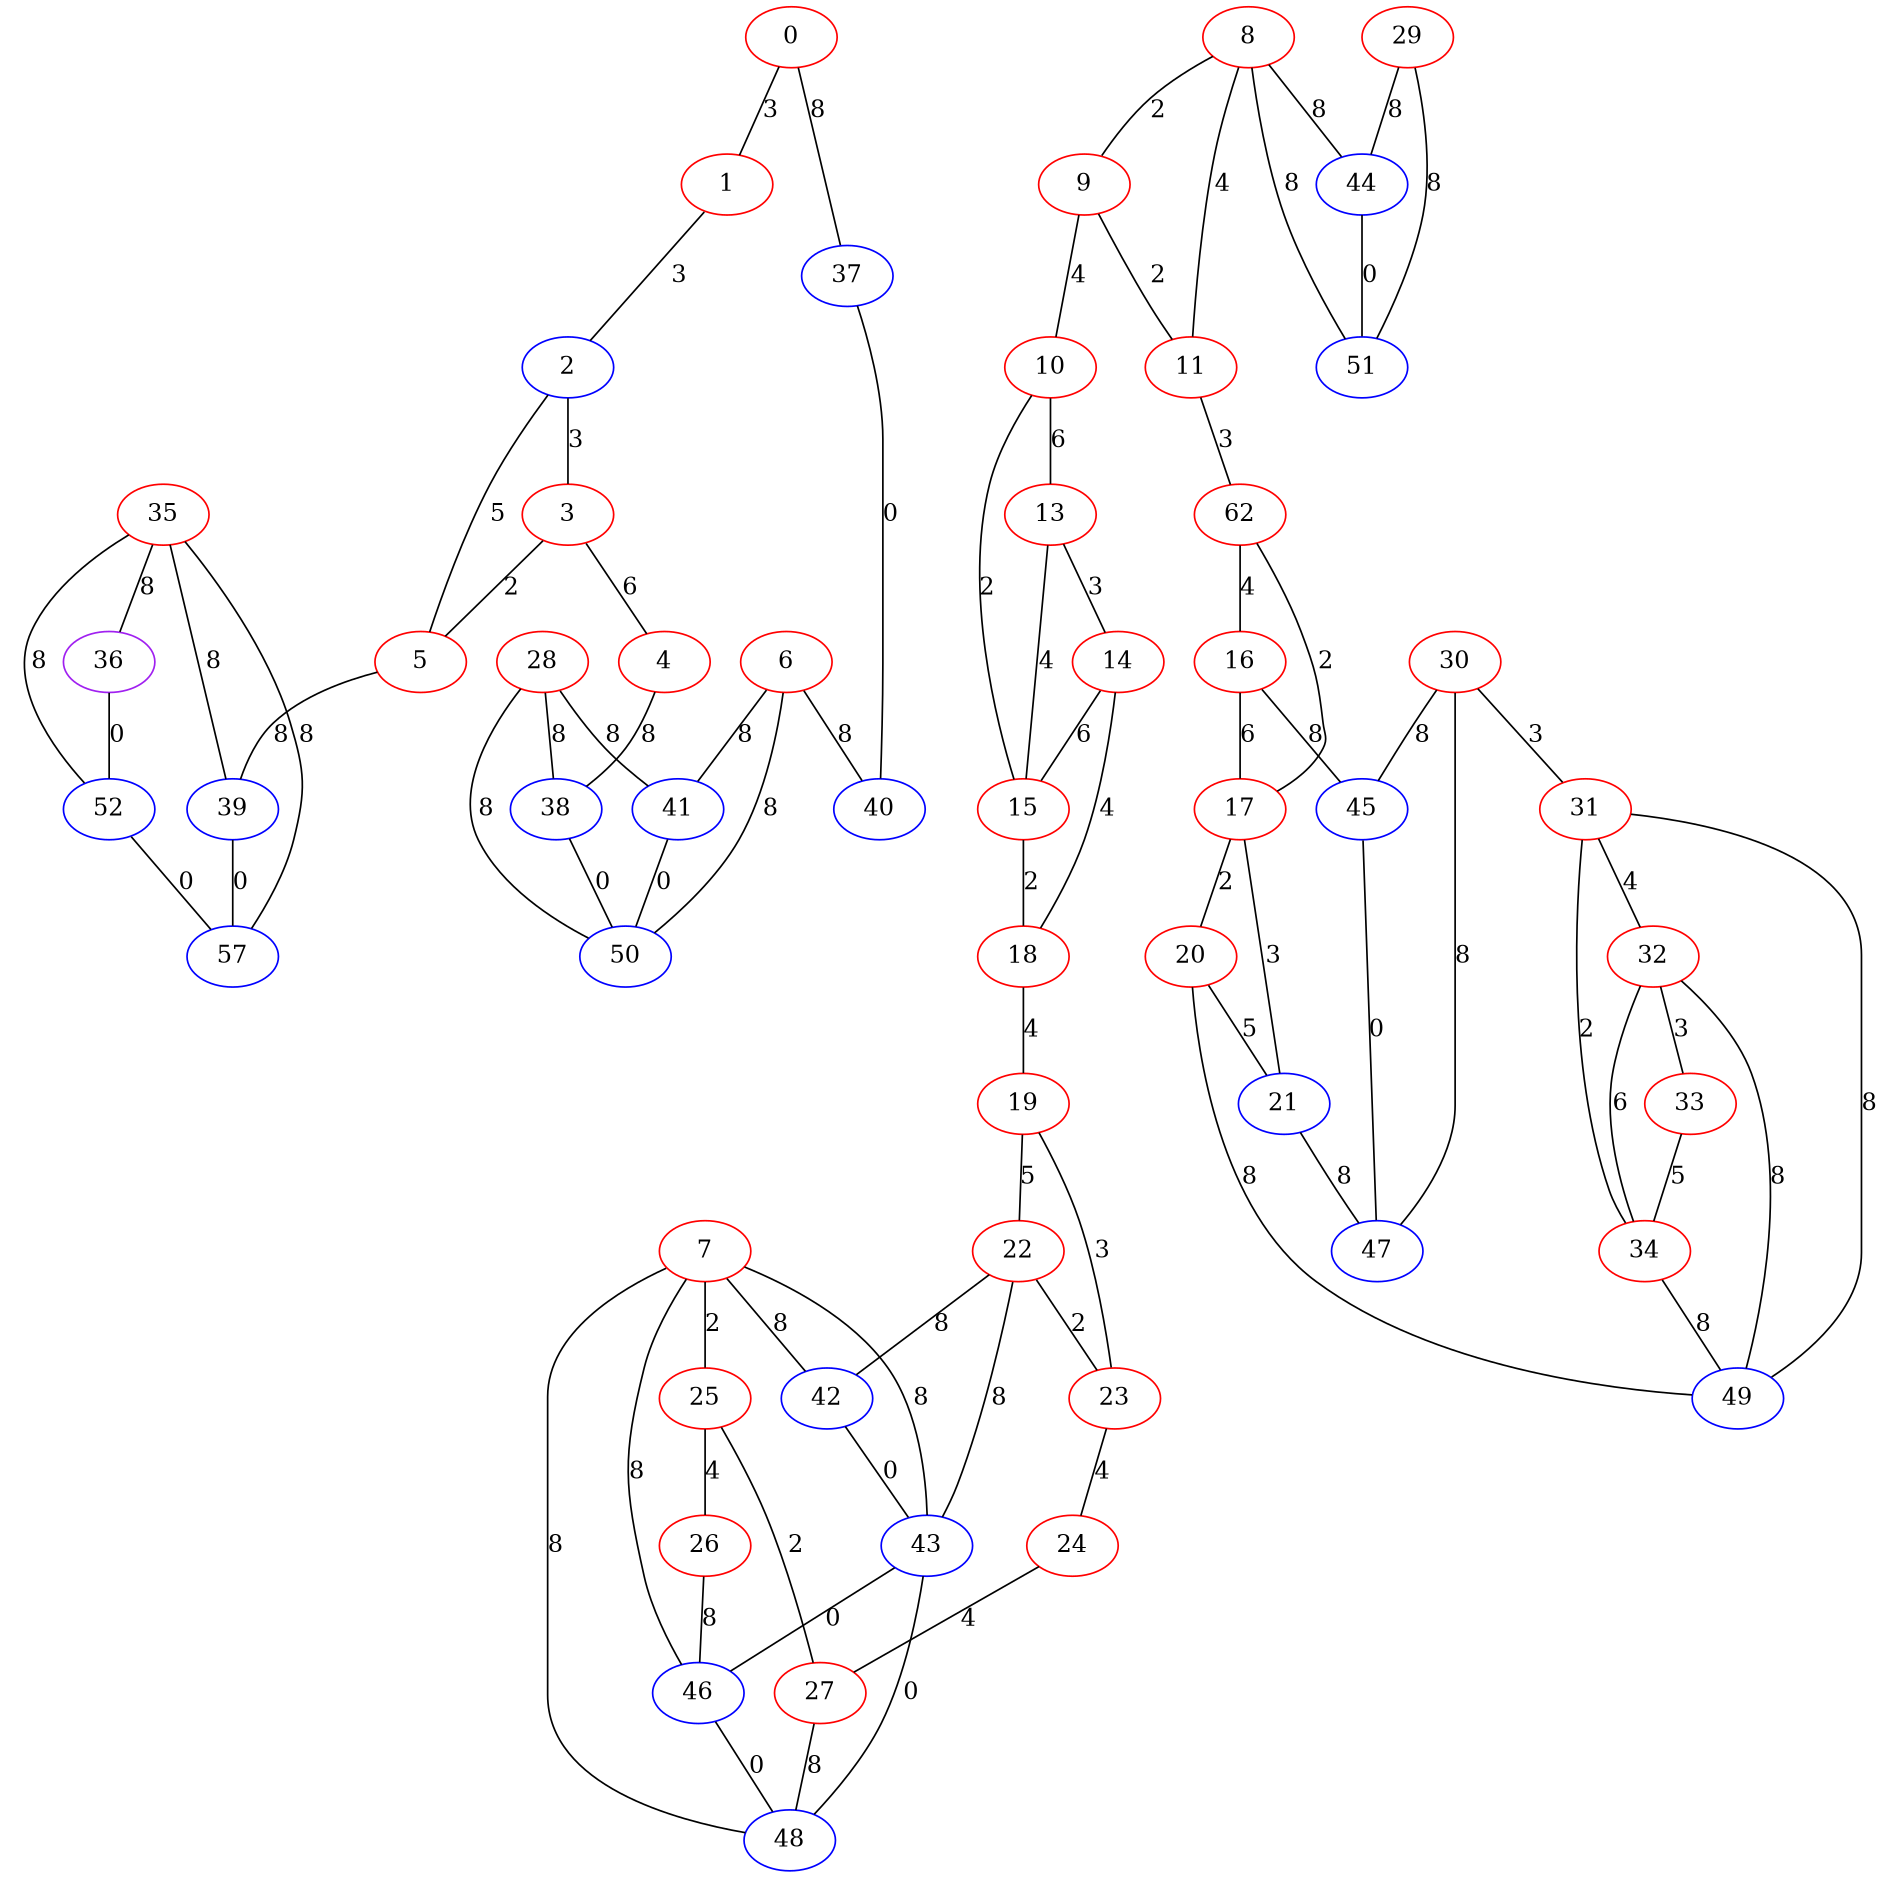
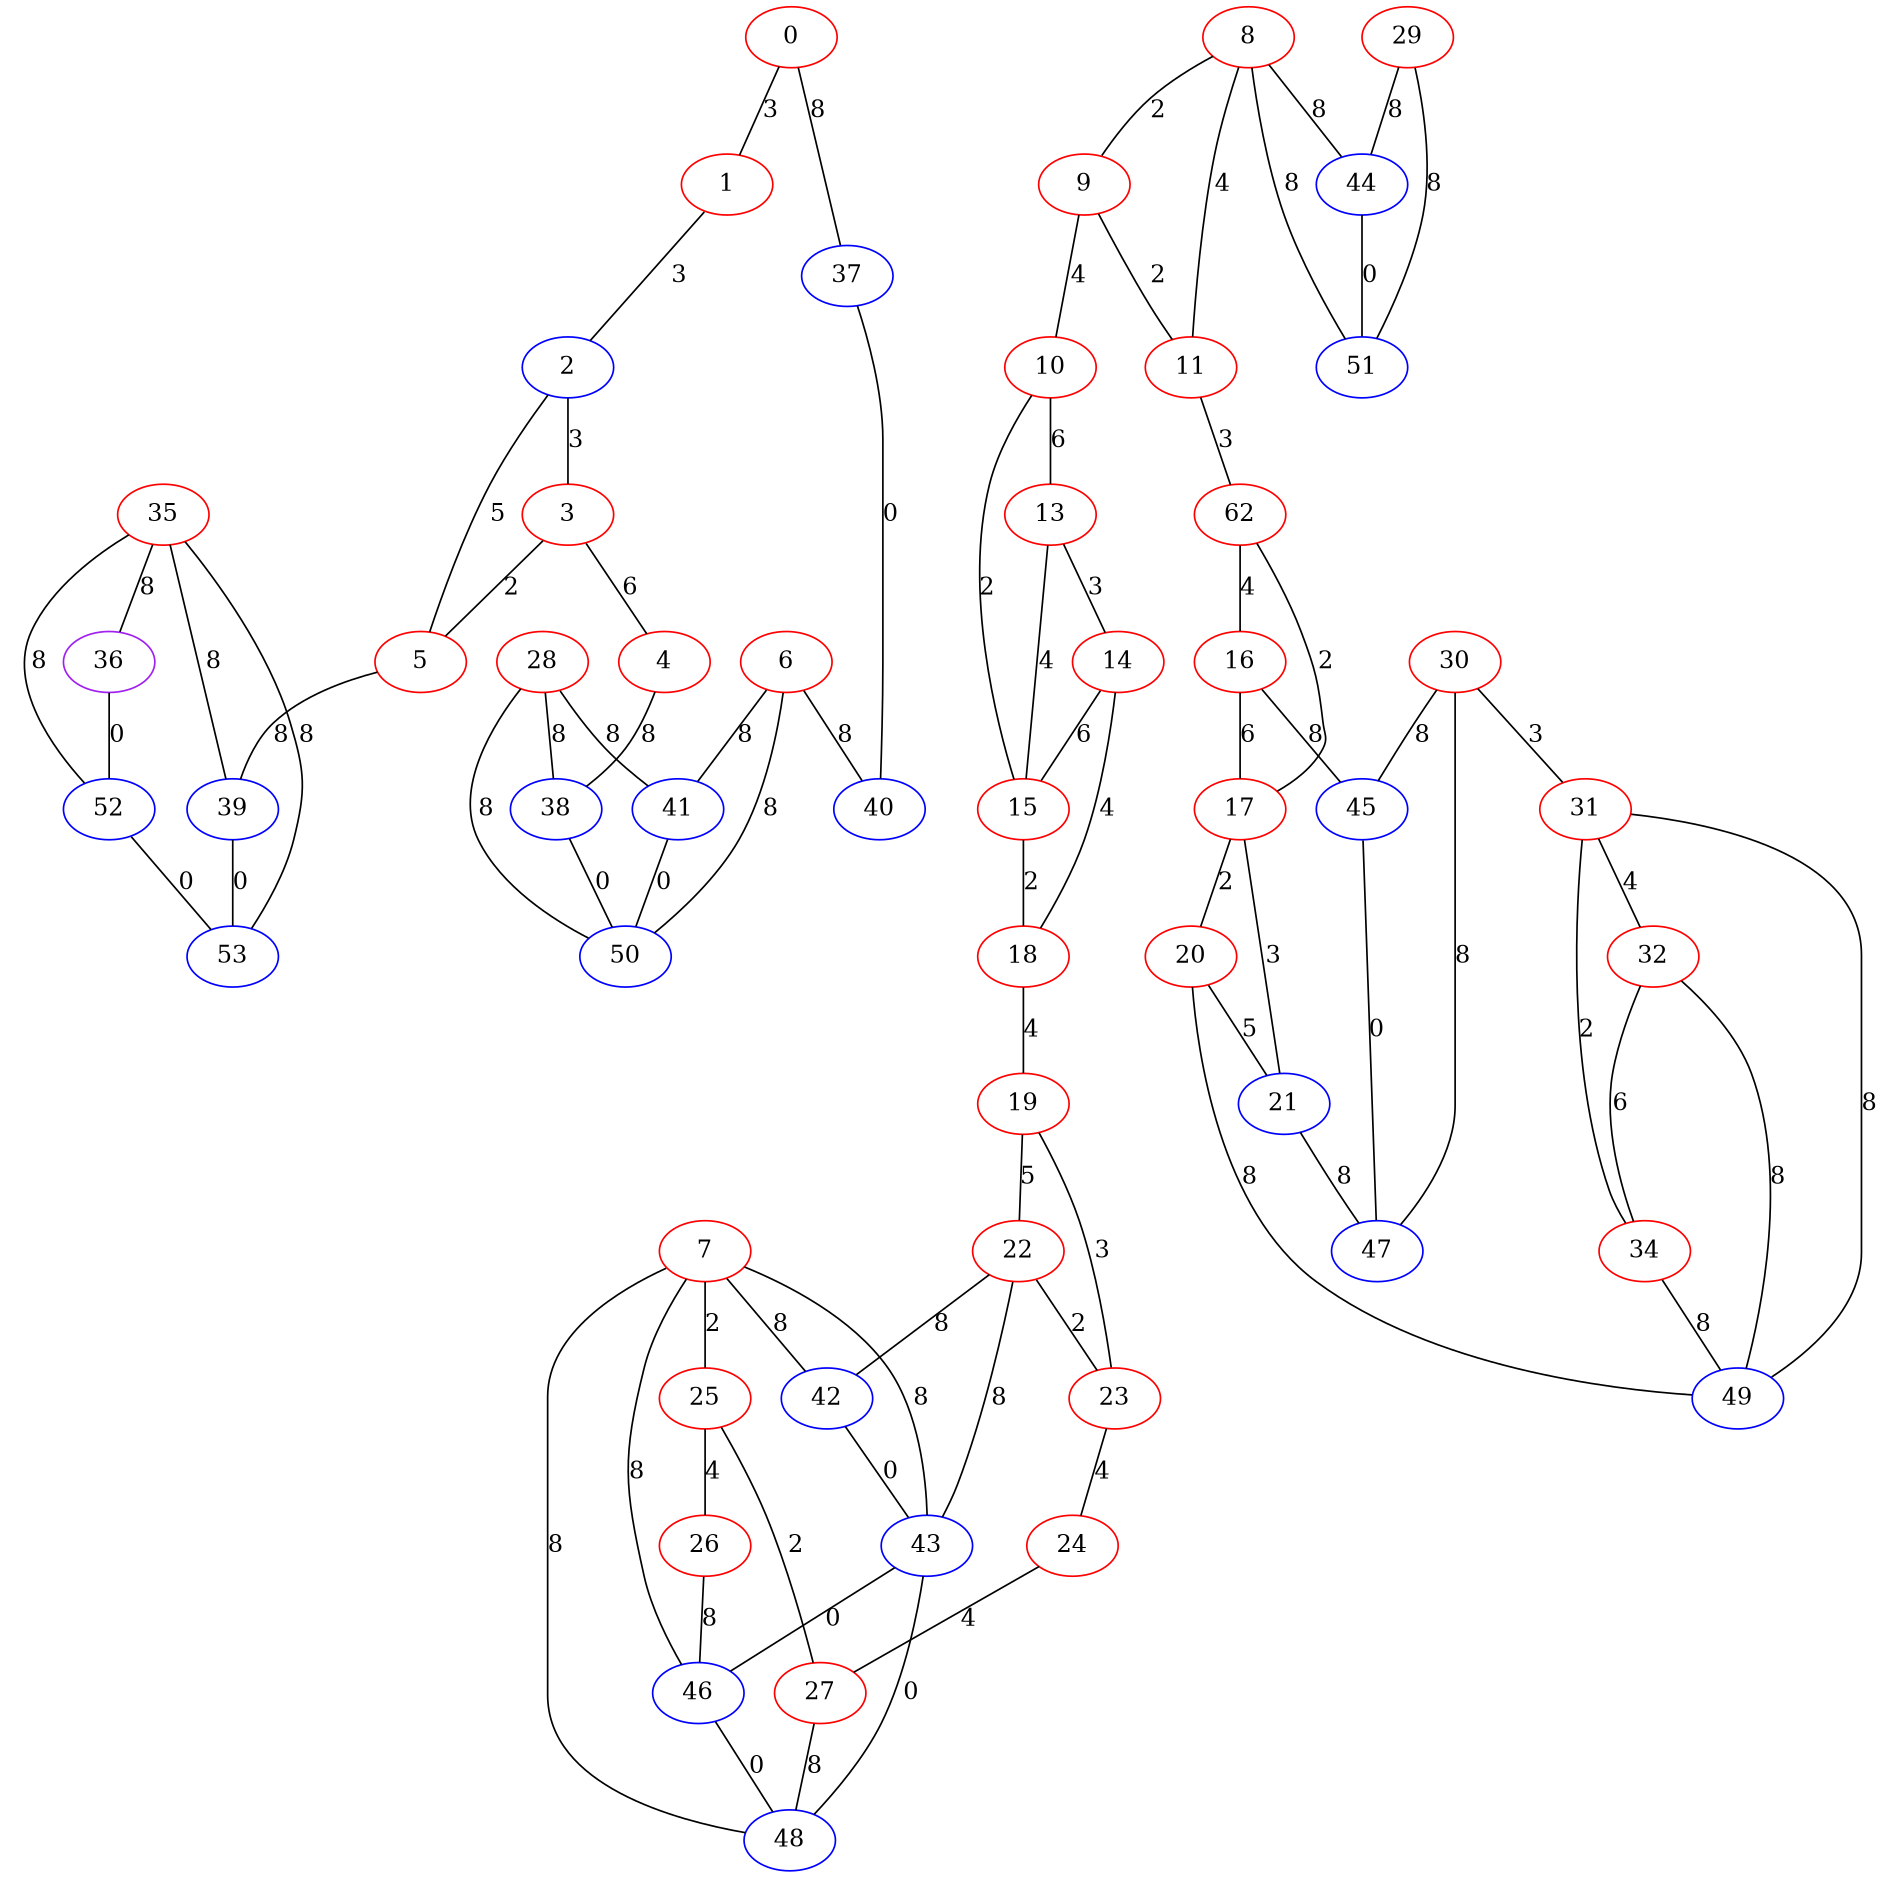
(233, 957) -> (233, 957)
(1690, 1104) -> none
